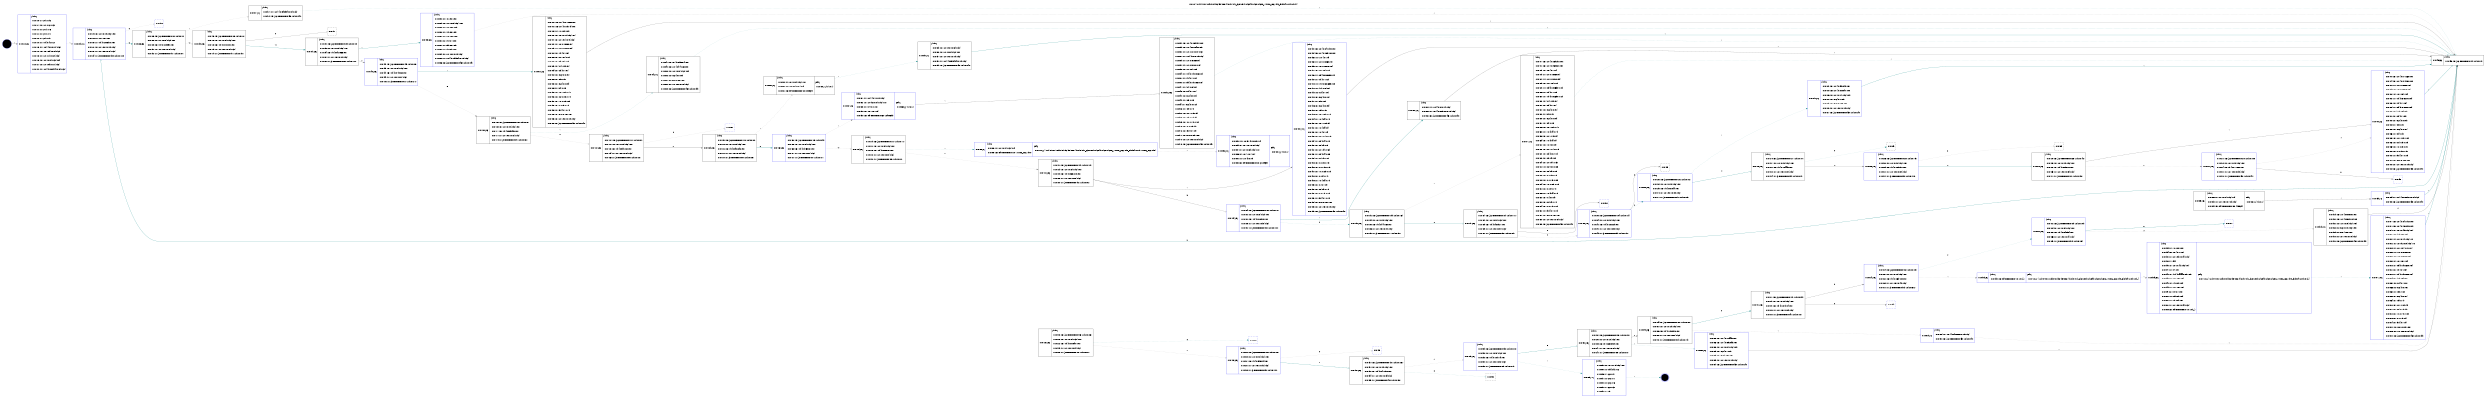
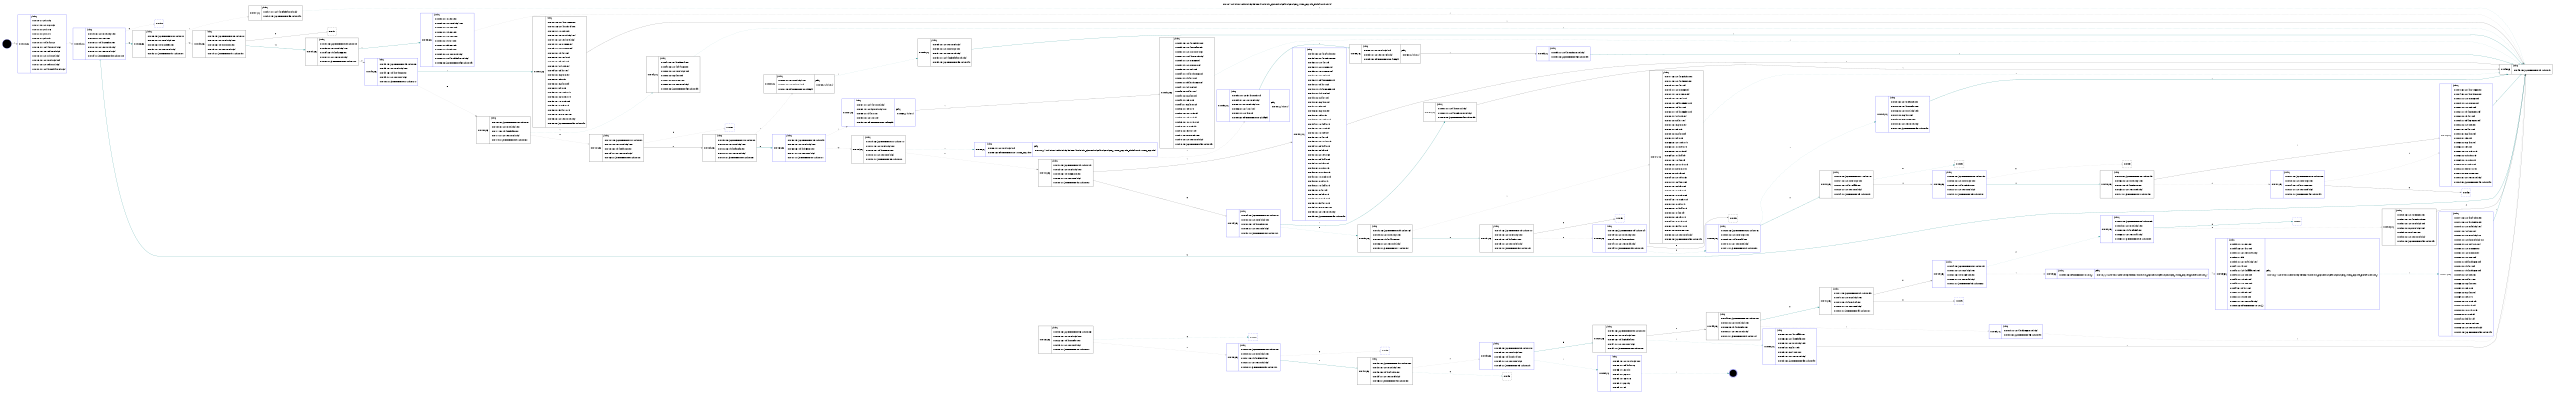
none -> (1293, 47)
